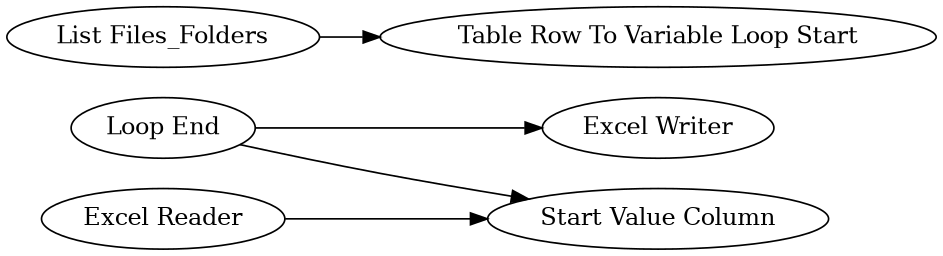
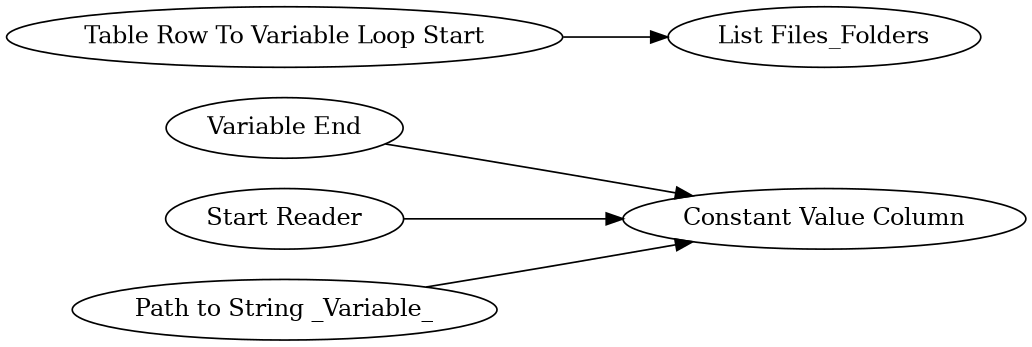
(341, 37) -> (607, 37)
(163, 128) -> (285, 128)
(658, 128) -> none
(163, 219) -> (285, 219)
(658, 219) -> (824, 219)
none -> (285, 310)
